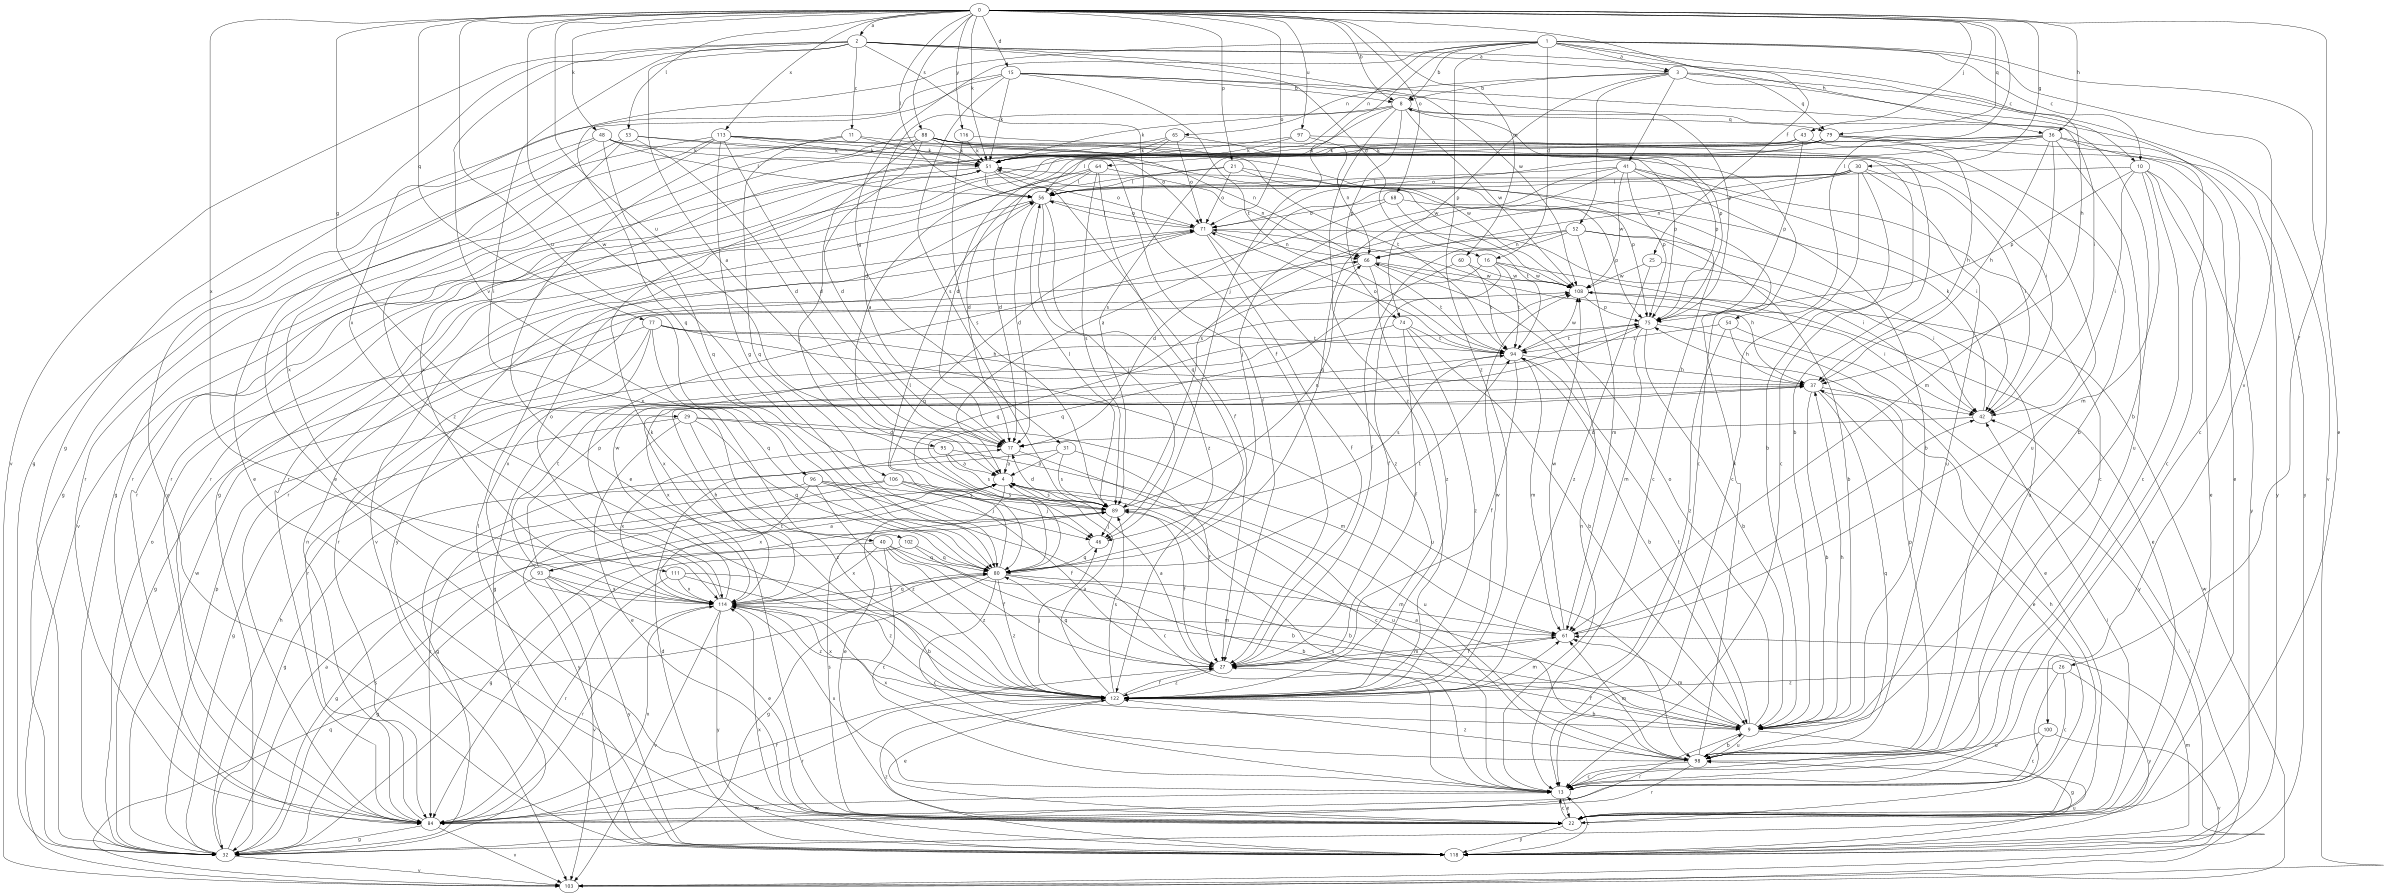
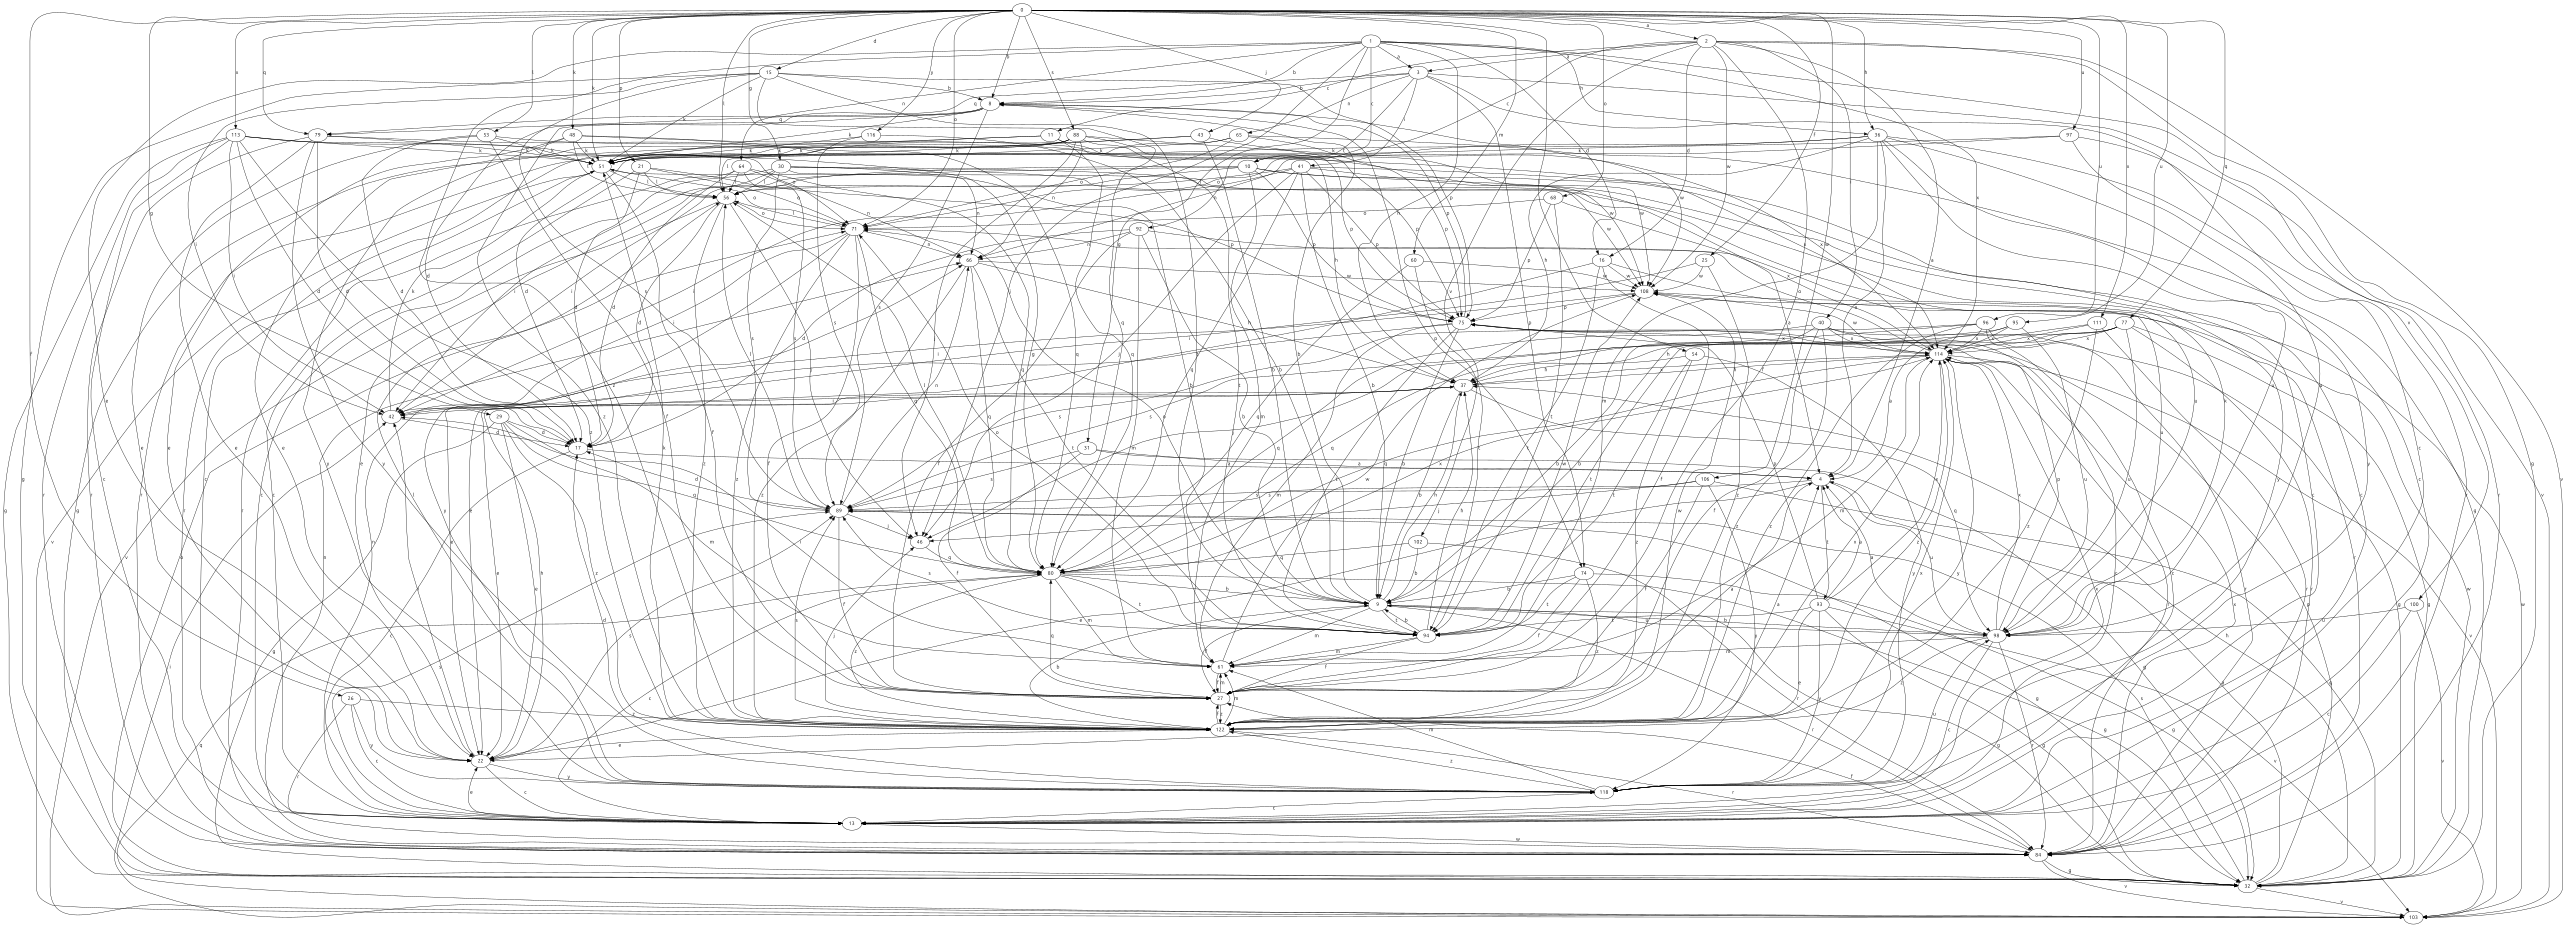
(1674, 160) -> (1313, 120)
(1576, 229) -> (1139, 229)
